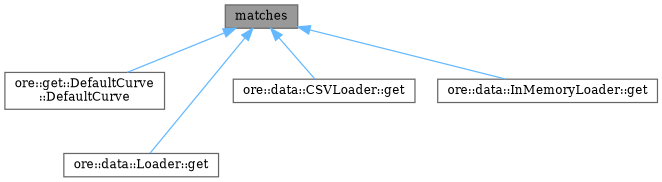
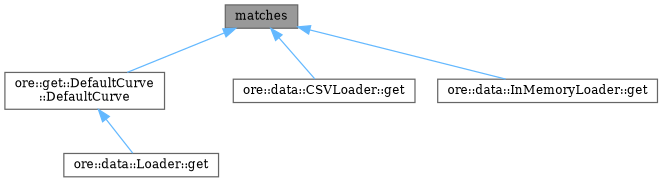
(197, 96) -> (119, 136)
